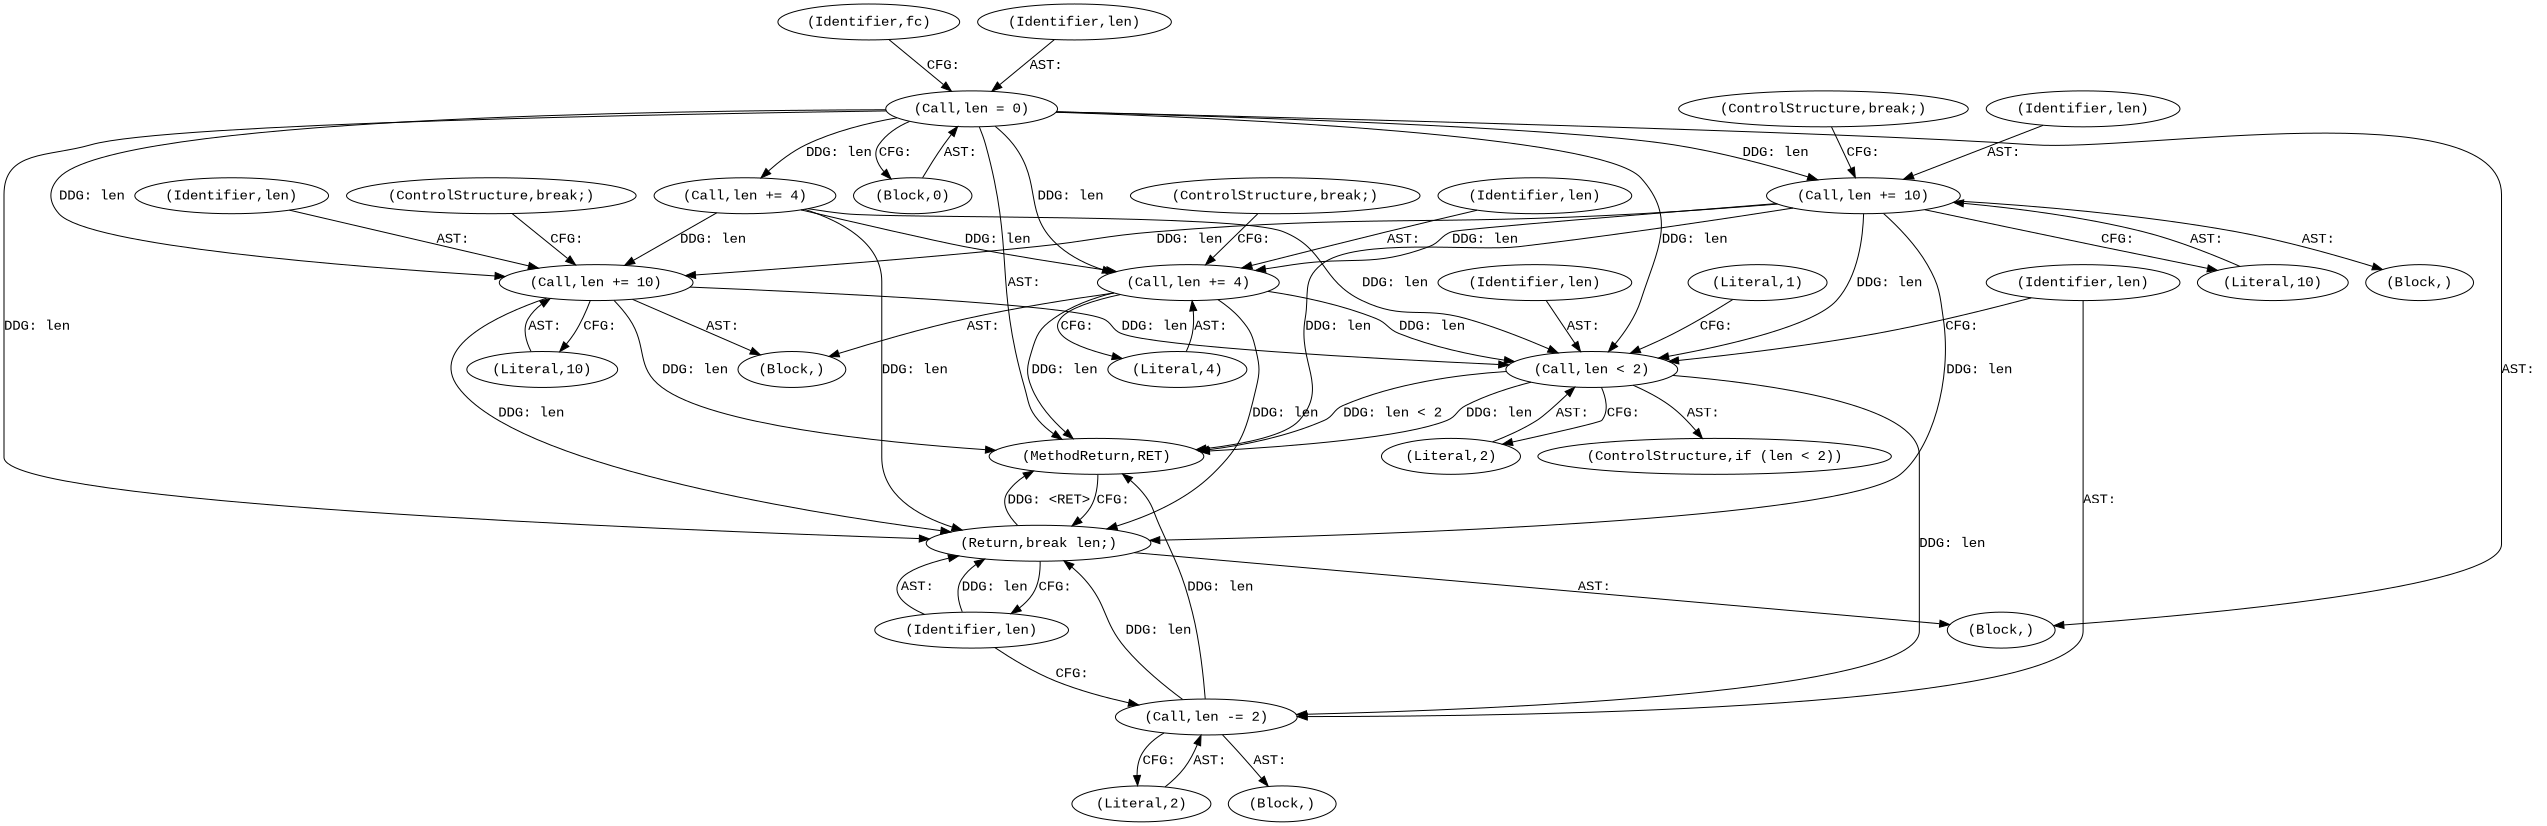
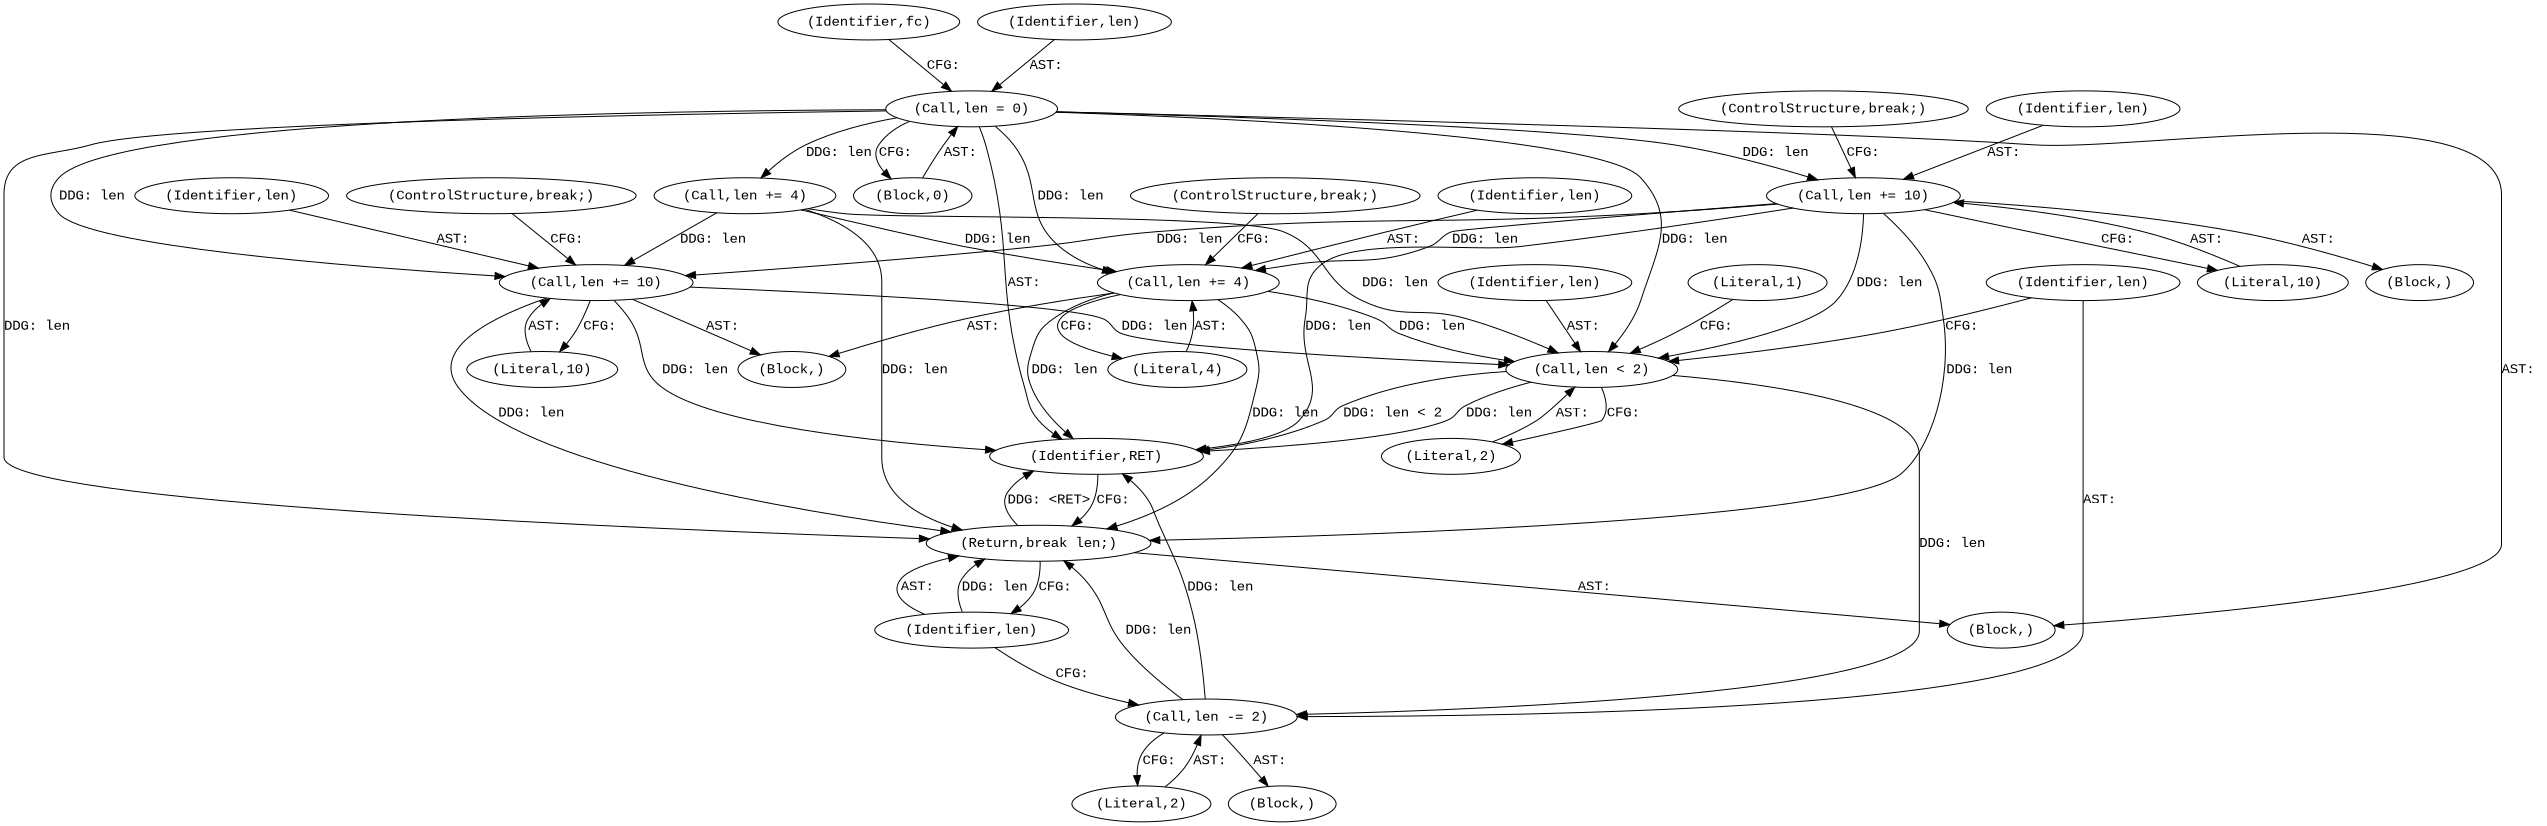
(1096, 456) -> (1096, 456)
(1715, 456) -> none
